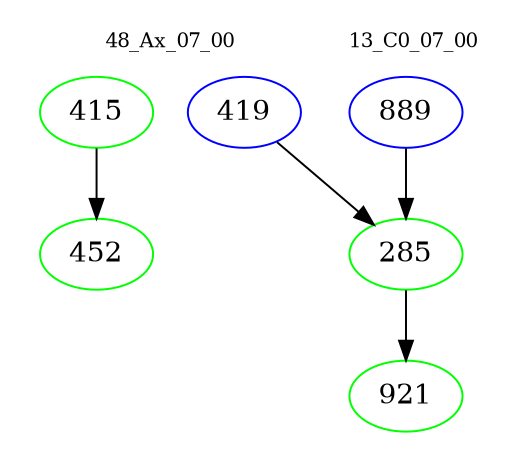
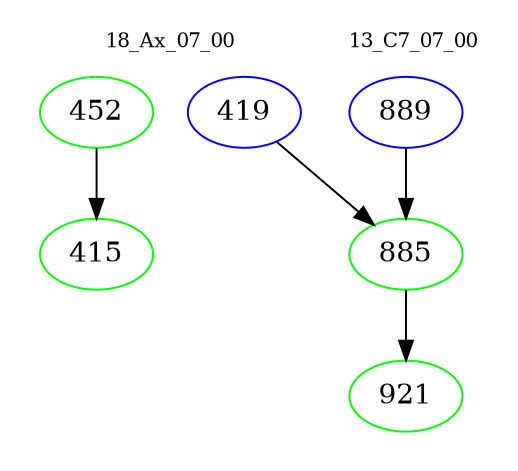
(170, 42) -> (170, 42)
(414, 42) -> (414, 42)
(97, 174) -> (97, 174)
(406, 254) -> (406, 254)
